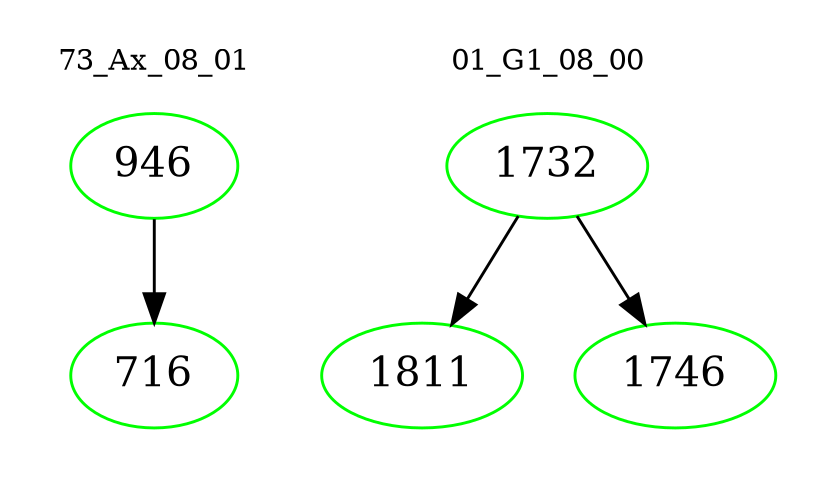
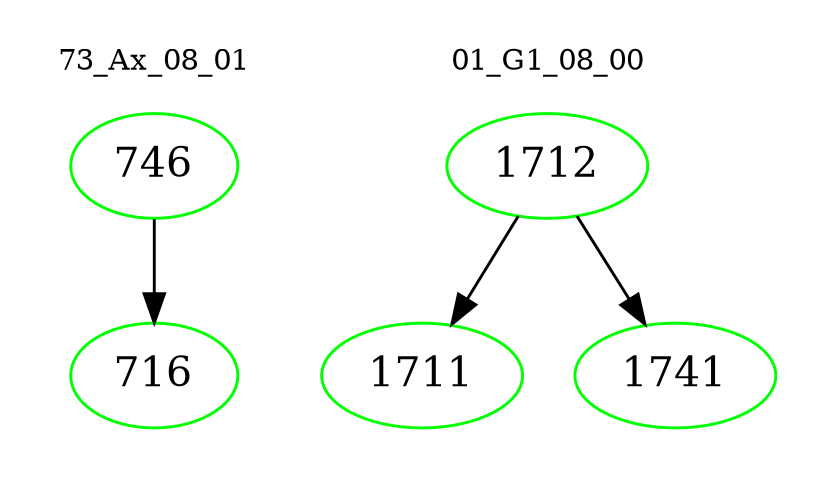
(154, 166) -> (154, 166)
(547, 166) -> (547, 166)
(422, 376) -> (422, 376)
(675, 376) -> (675, 376)
